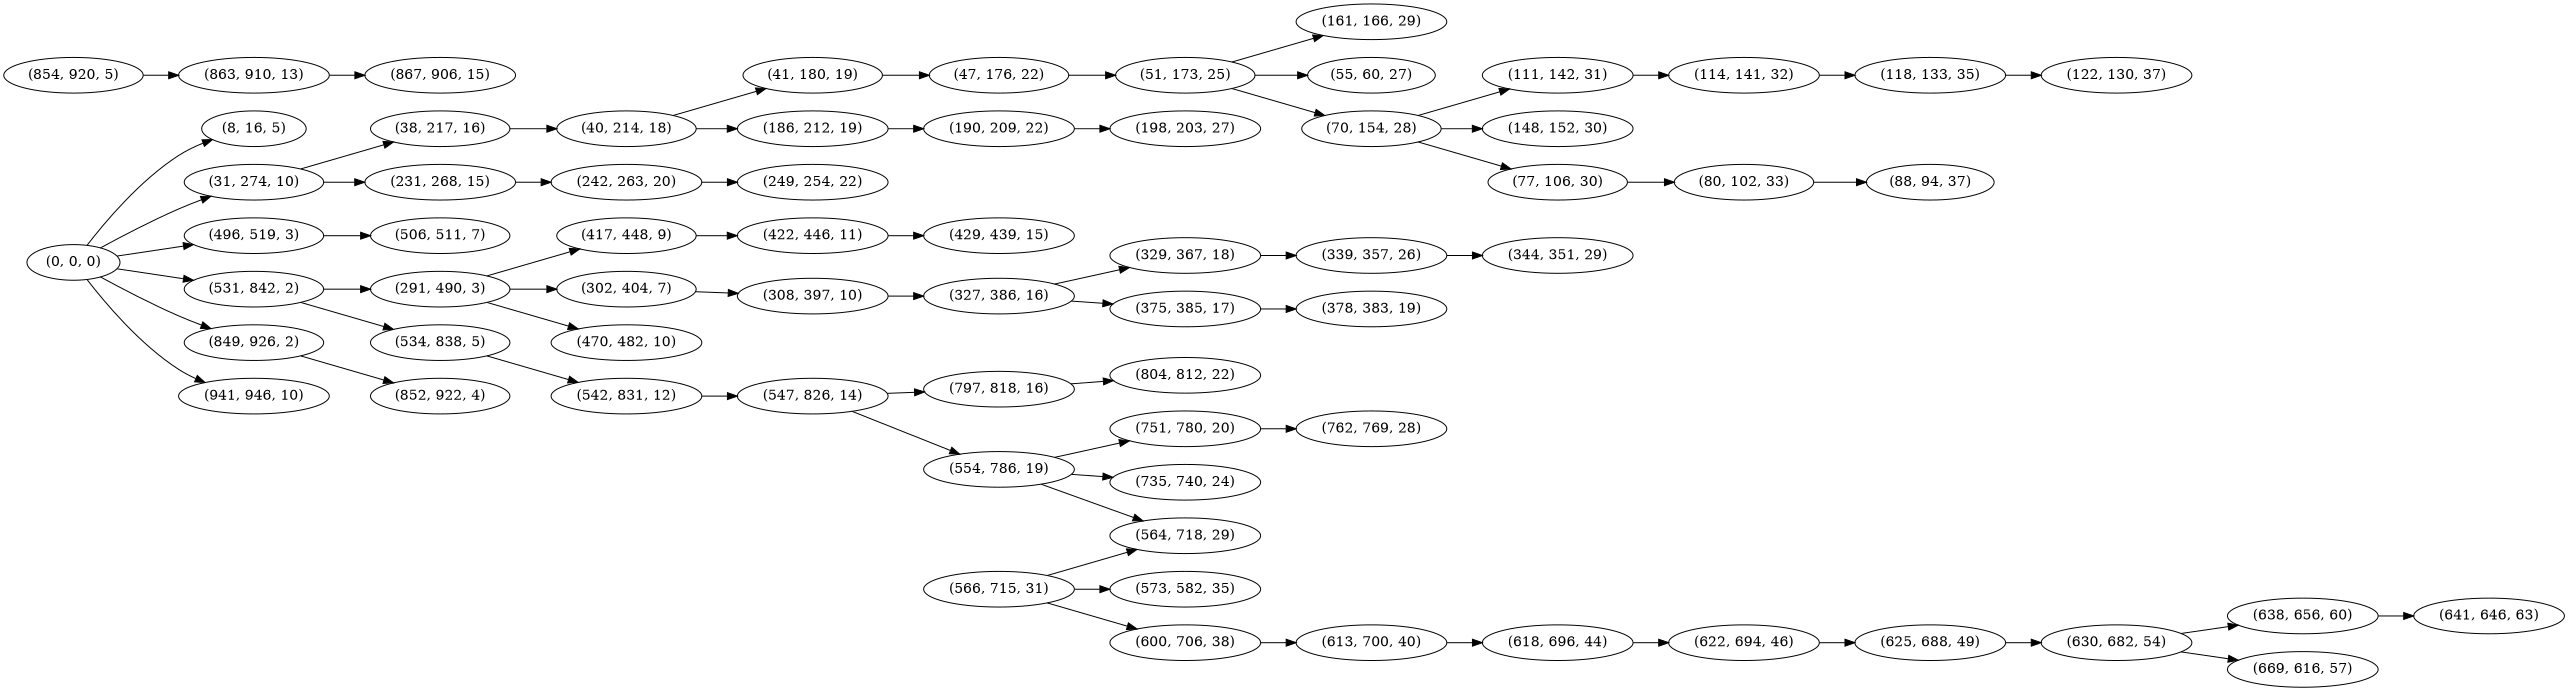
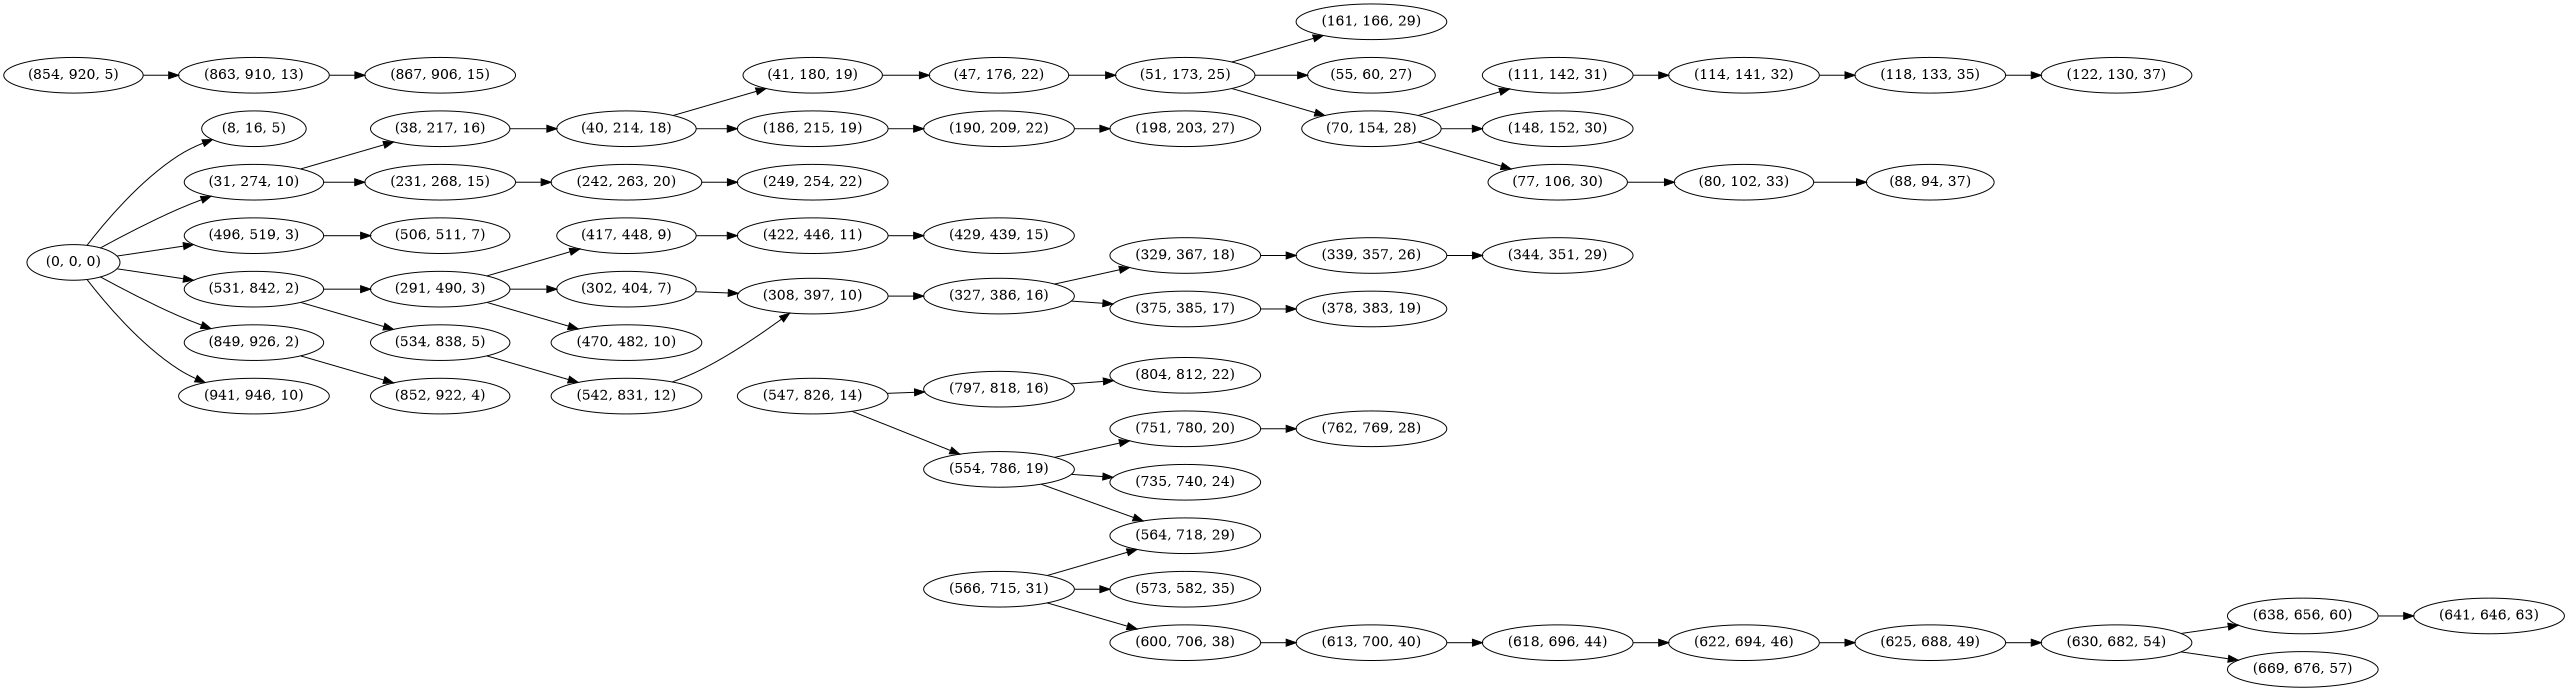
(813, 129) -> (813, 129)
(715, 396) -> (729, 354)
(2303, 669) -> (2303, 669)
